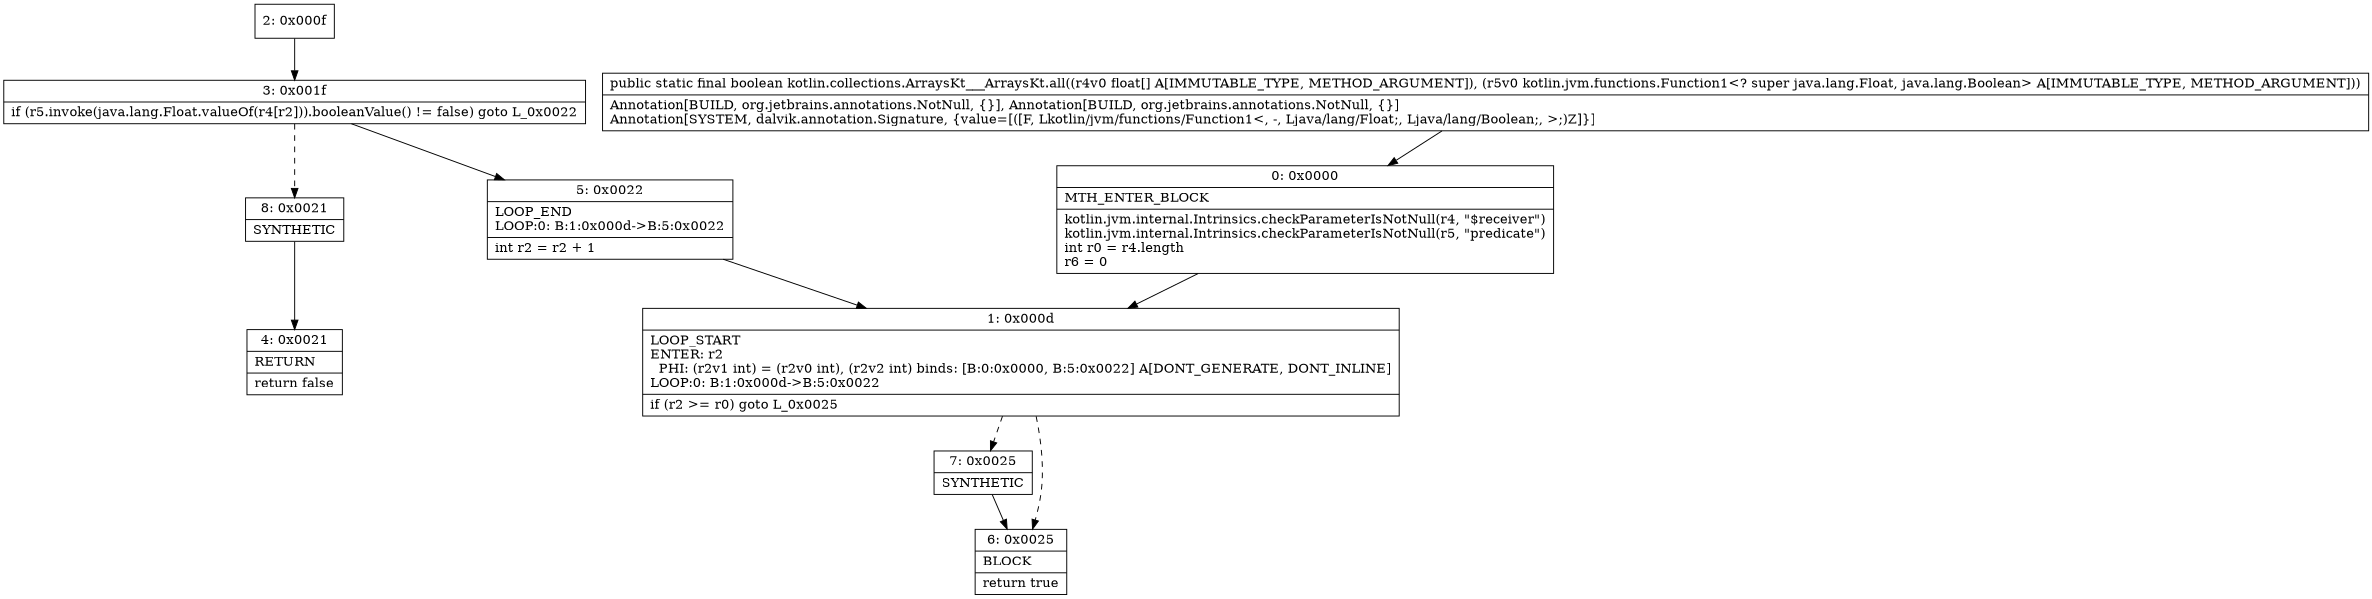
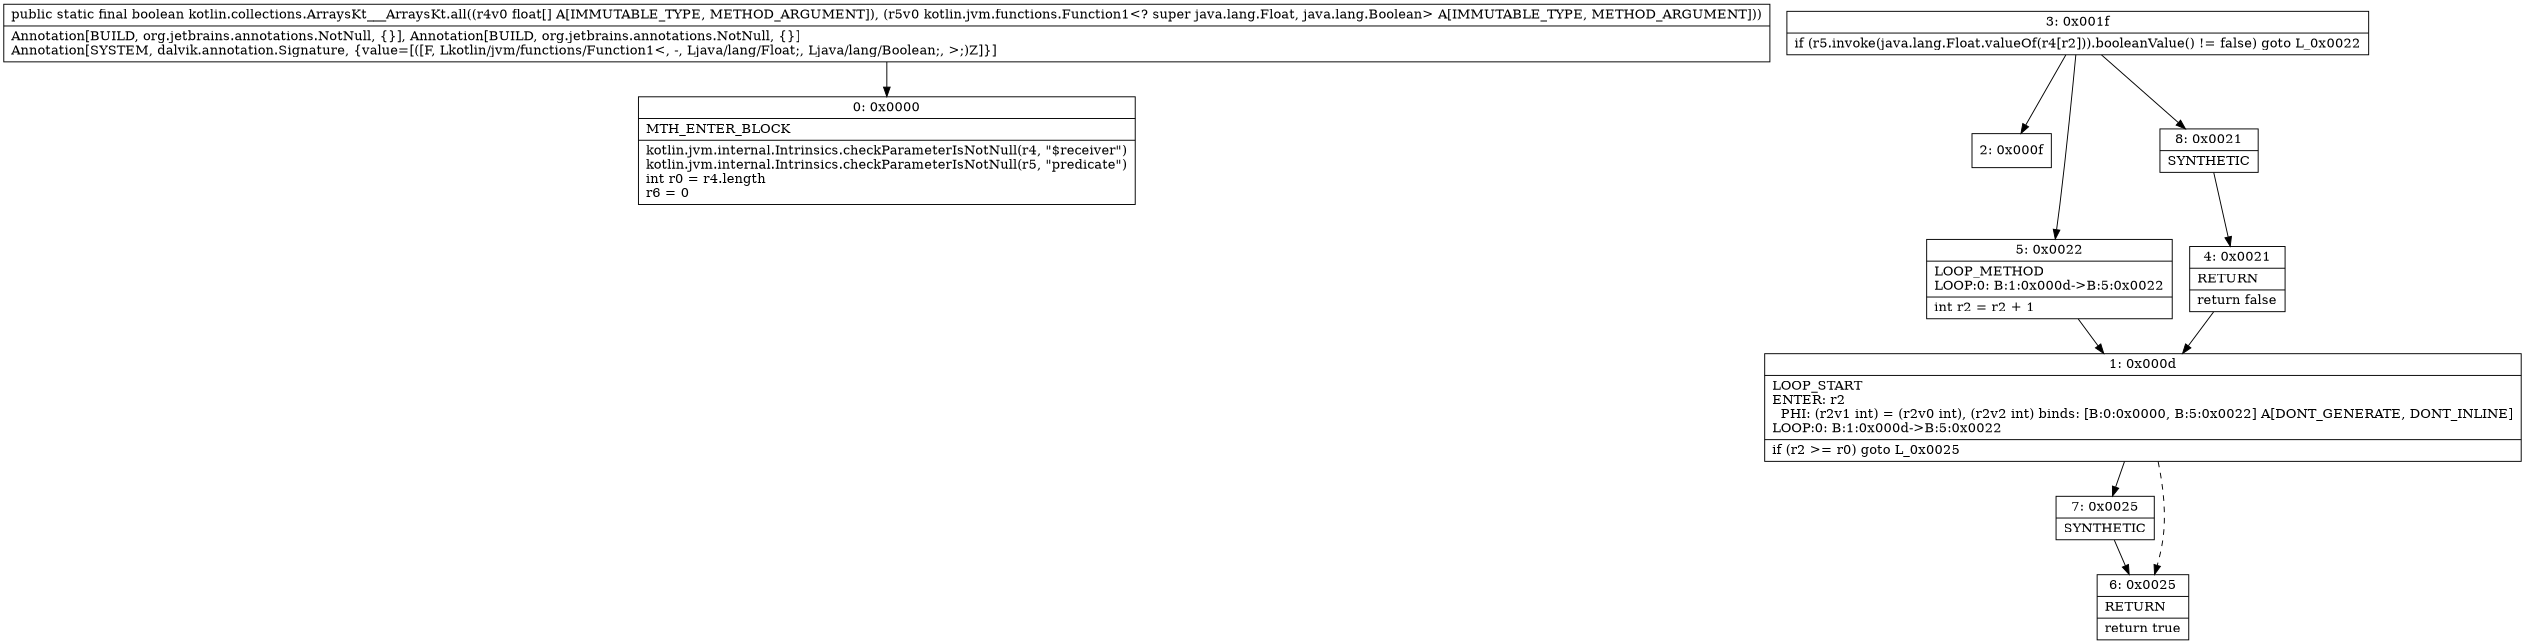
(295, 55) -> (2046, 90)
(295, 156) -> (2140, 89)
(534, 212) -> (1989, 272)
(1167, 289) -> (2201, 329)
(998, 429) -> (2120, 474)
(1007, 561) -> (2135, 607)
